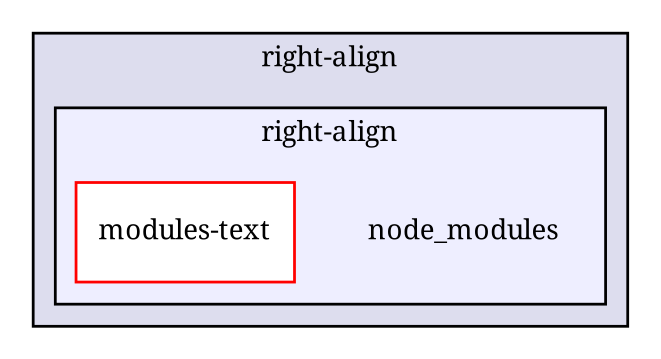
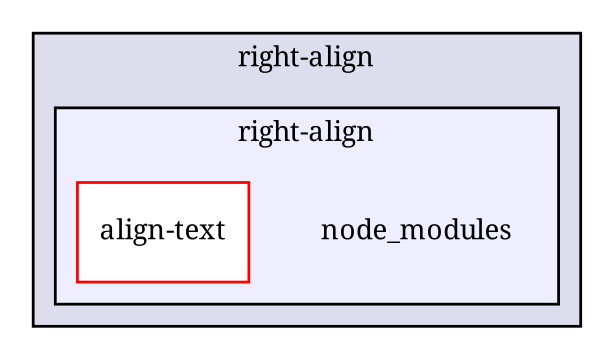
(185, 232) -> (163, 232)
